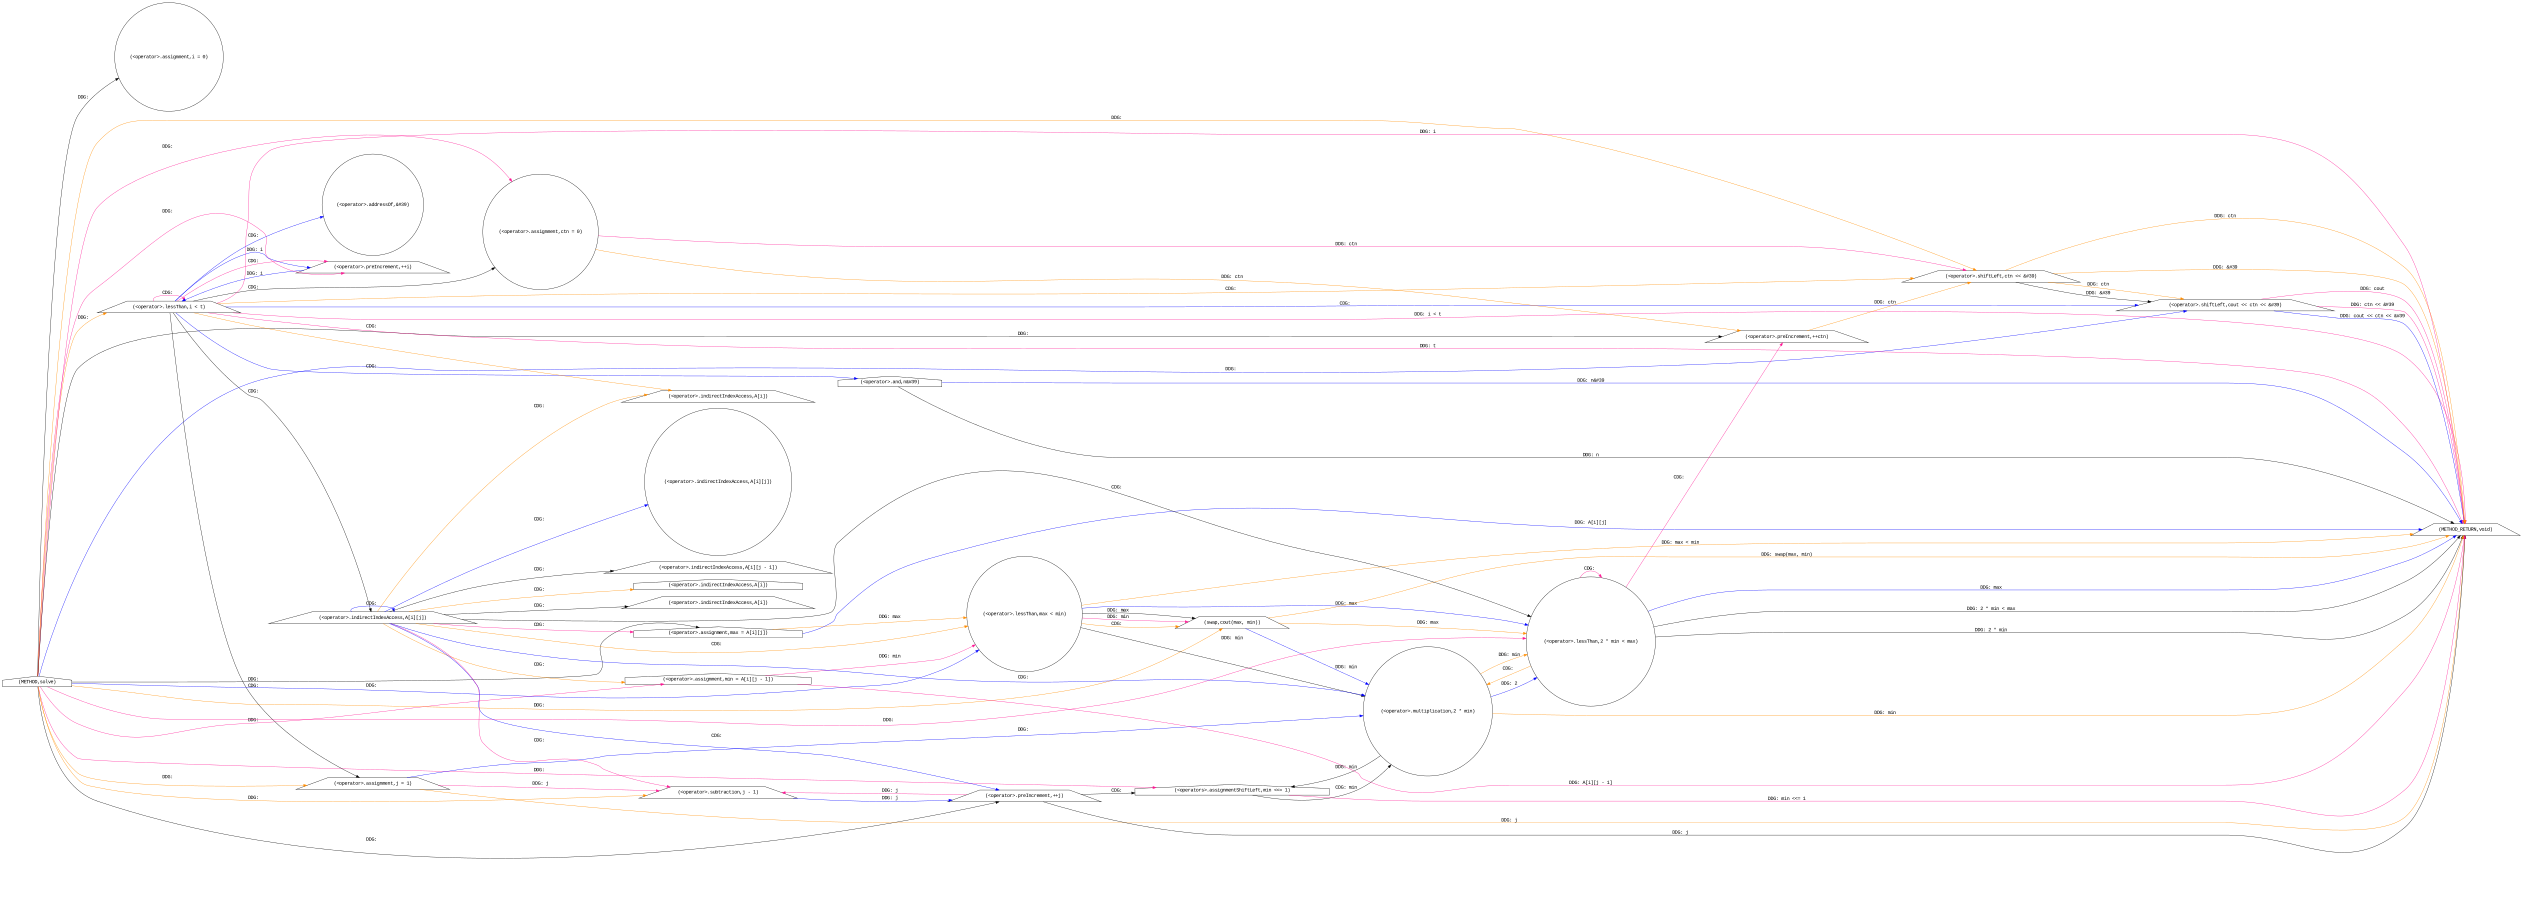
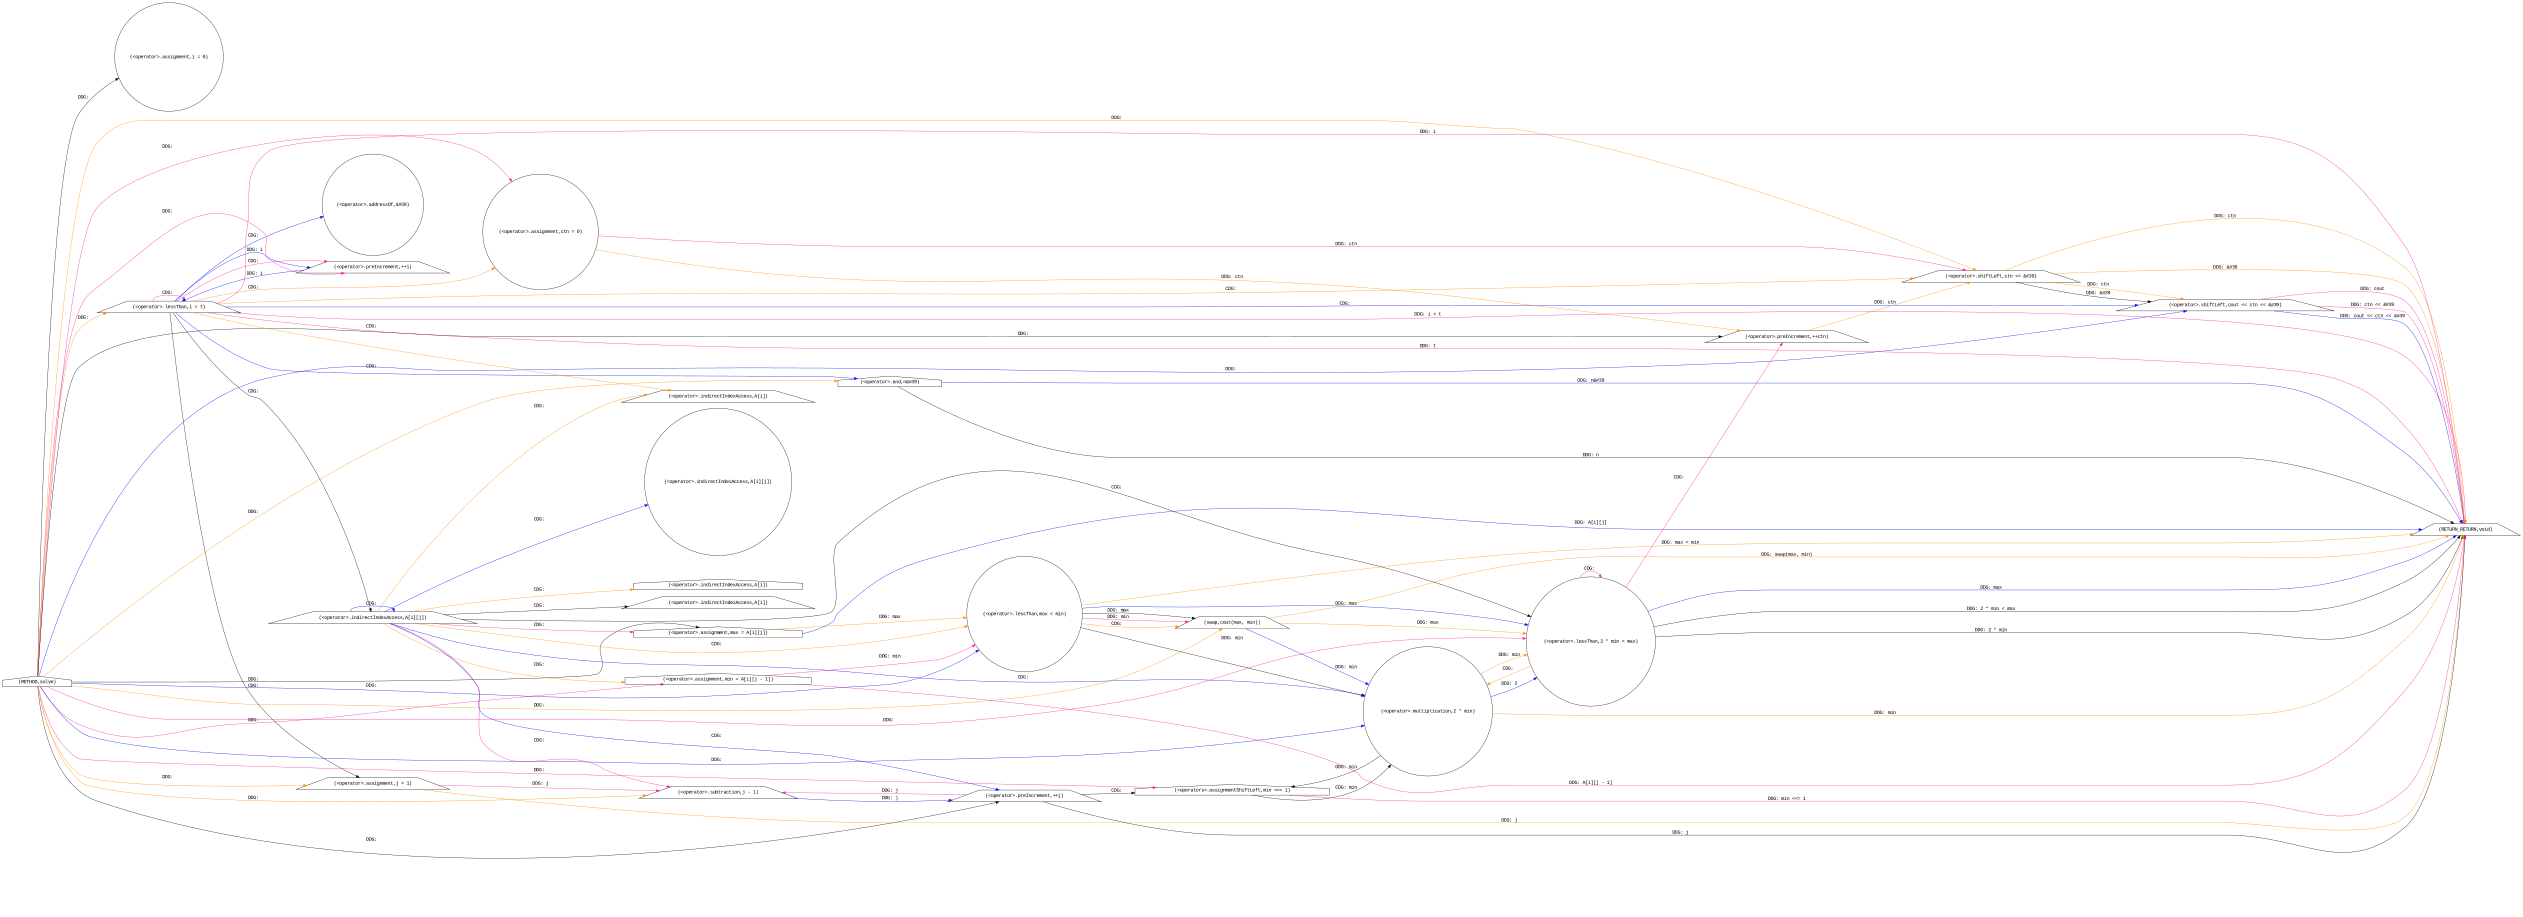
(343, 287) -> (343, 287)
none -> (406, 434)
(2466, 530) -> (2466, 530)
(718, 567) -> none
(883, 742) -> (690, 764)
